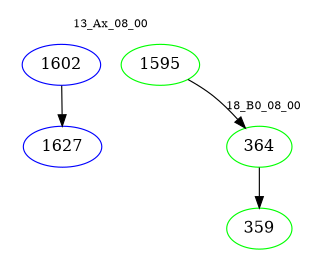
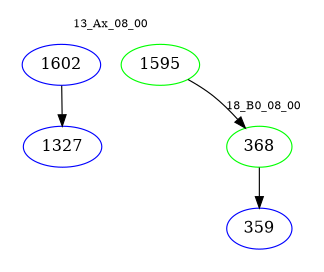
(63, 147) -> (63, 147)
(259, 147) -> (259, 147)
(259, 229) -> (259, 229)
